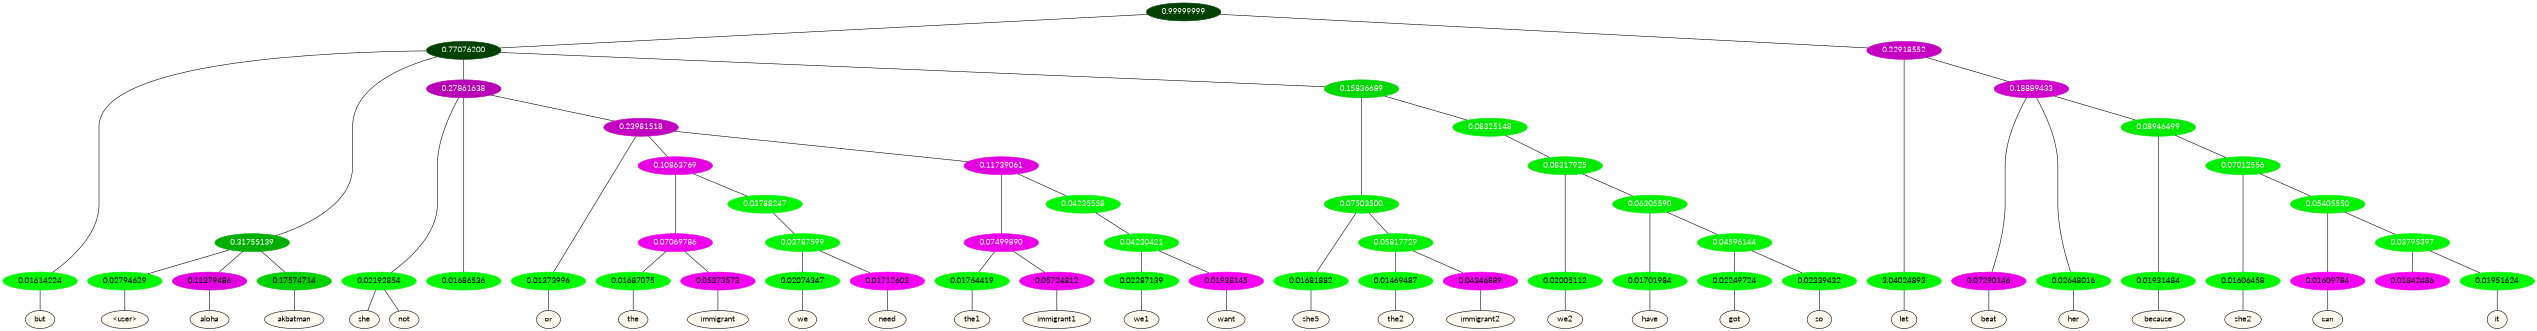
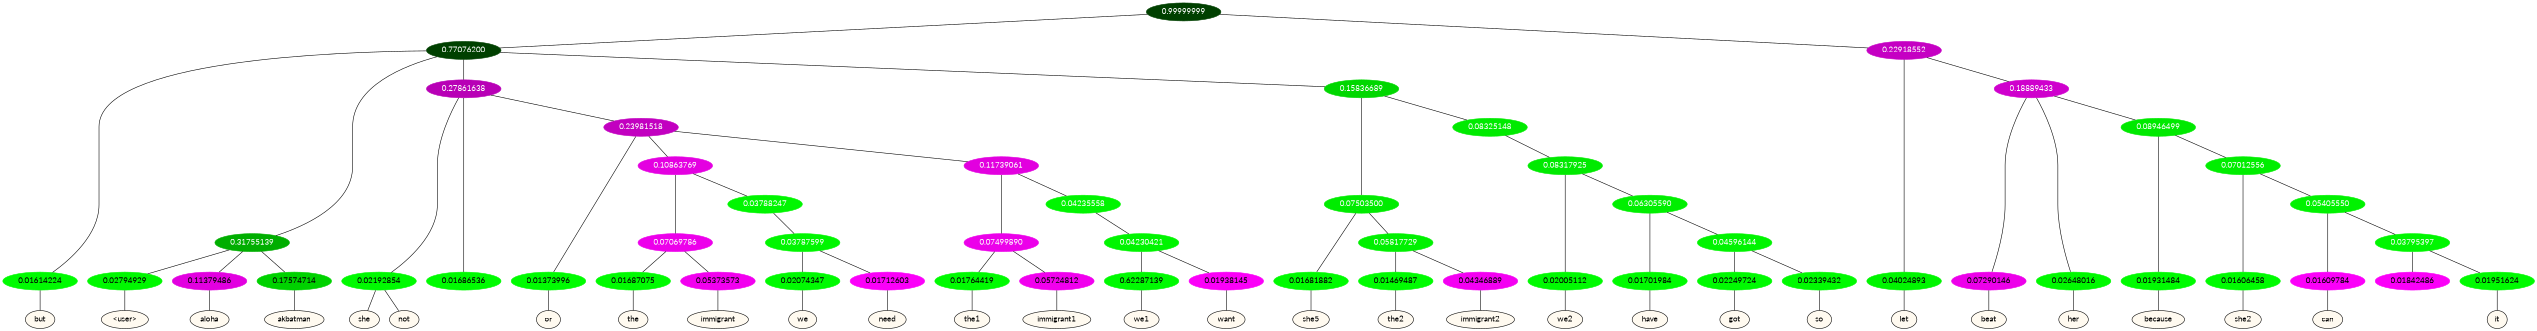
(125, 281) -> (125, 281)
(1142, 281) -> (1142, 281)
(1904, 281) -> (1904, 281)
